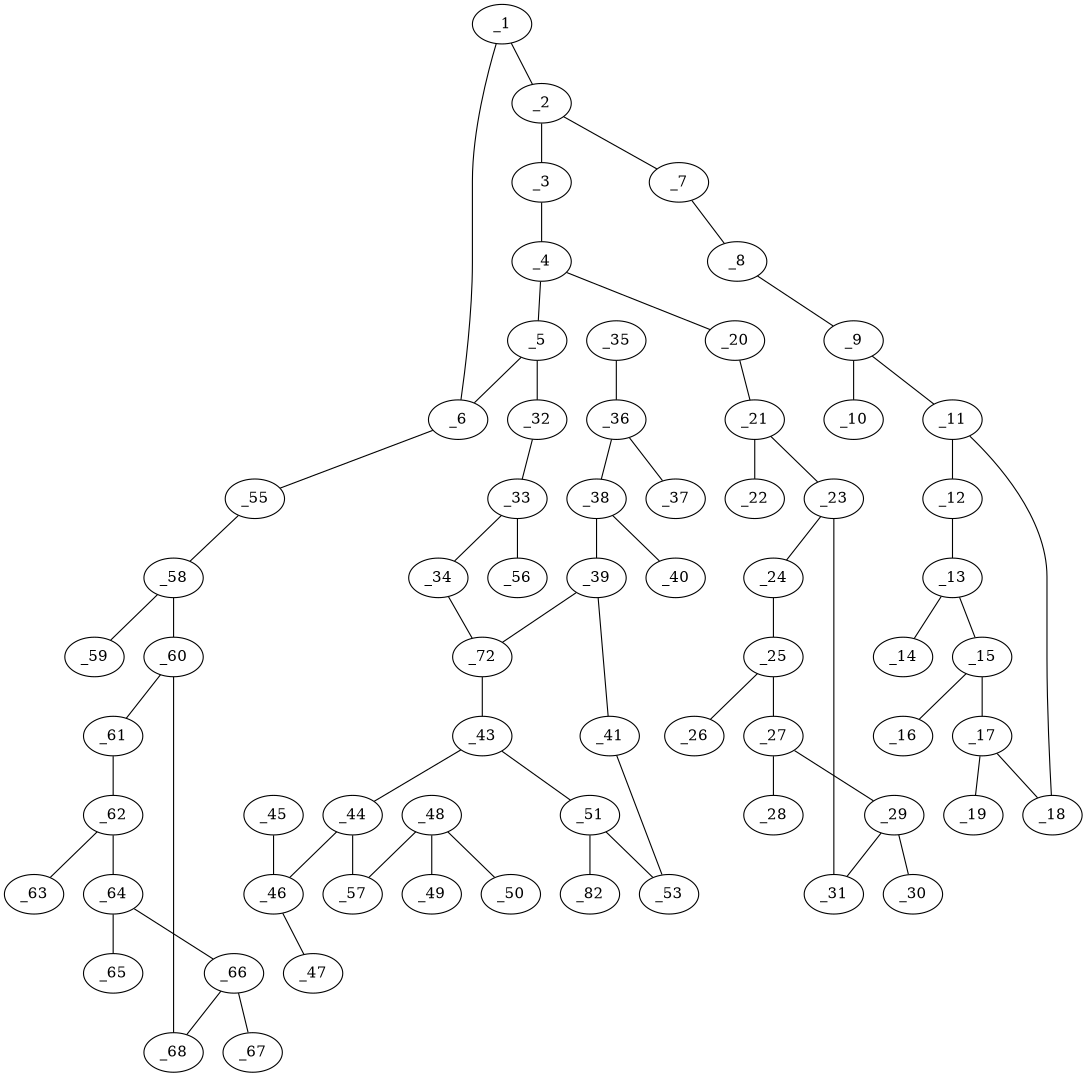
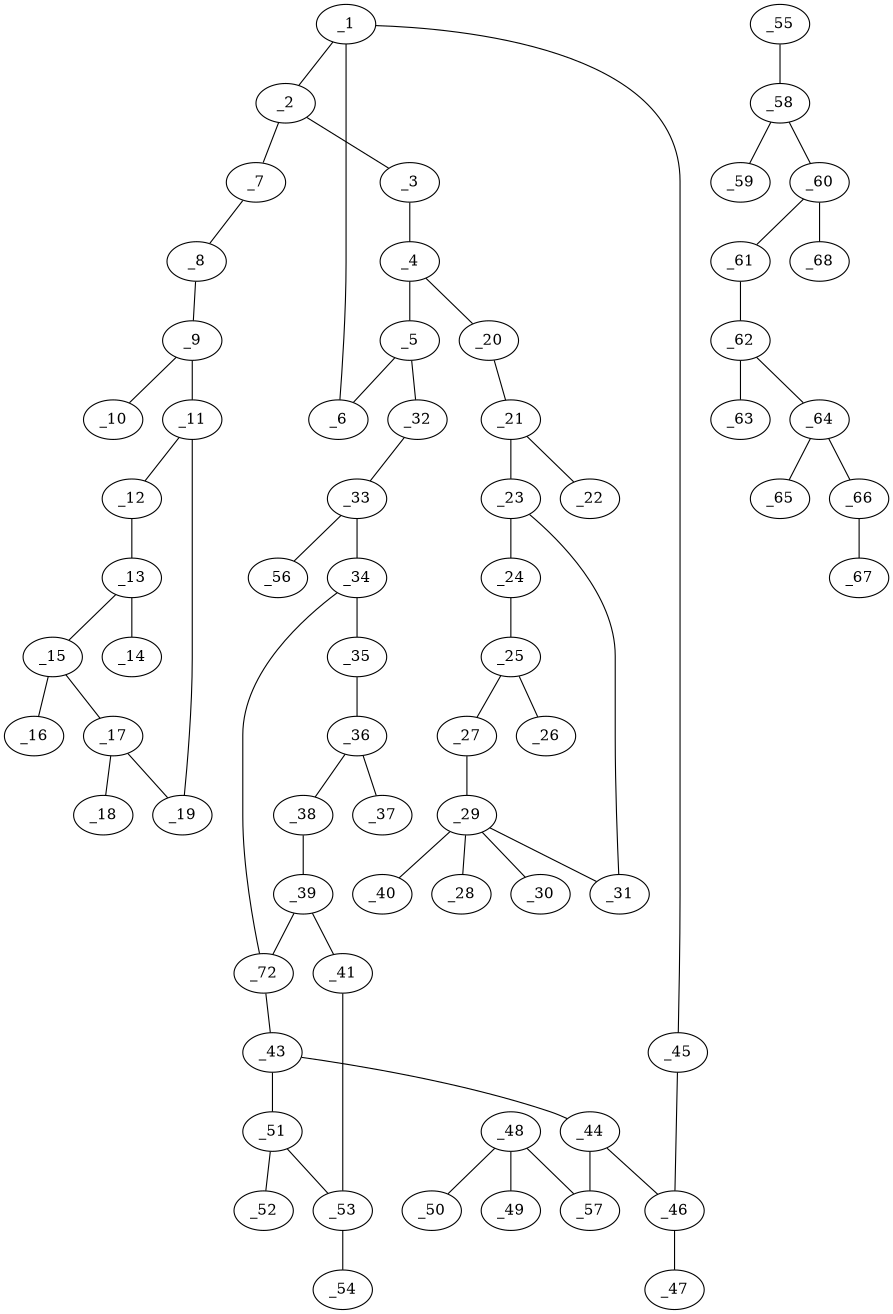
none -> (680, 420)
(356, 459) -> none
(636, 538) -> (424, 855)
(1047, 604) -> (192, 618)
none -> (357, 618)
(773, 776) -> (464, 855)
(590, 894) -> (264, 1211)
(204, 1013) -> none
none -> (343, 1290)
